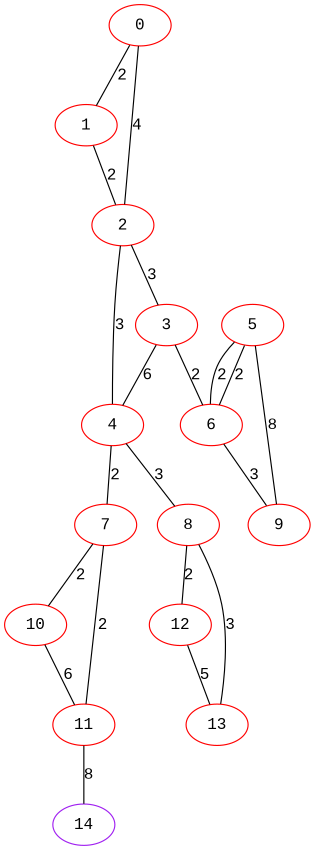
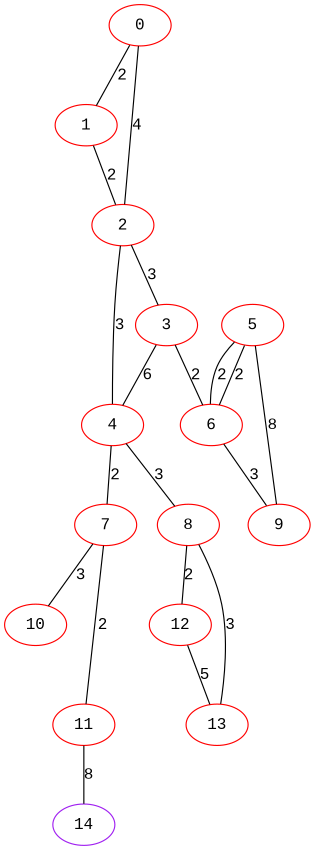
(81, 575) -> (81, 575)
(60, 675) -> none
